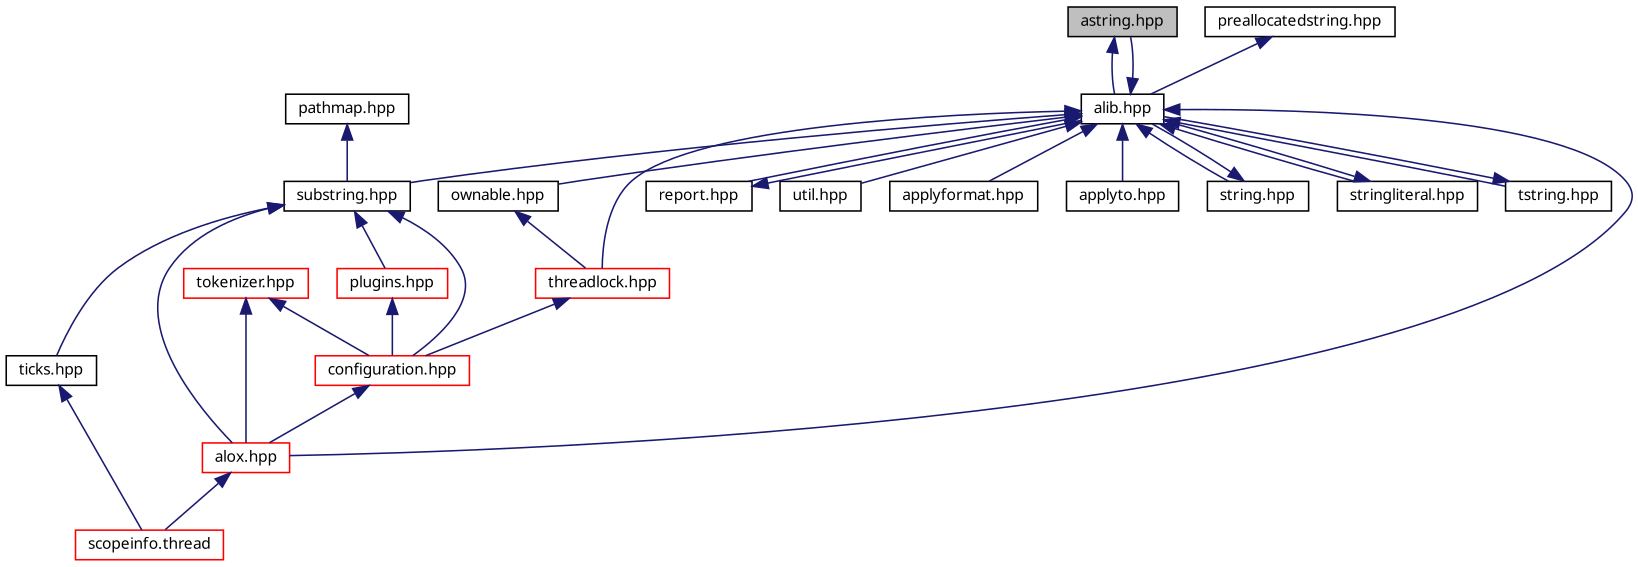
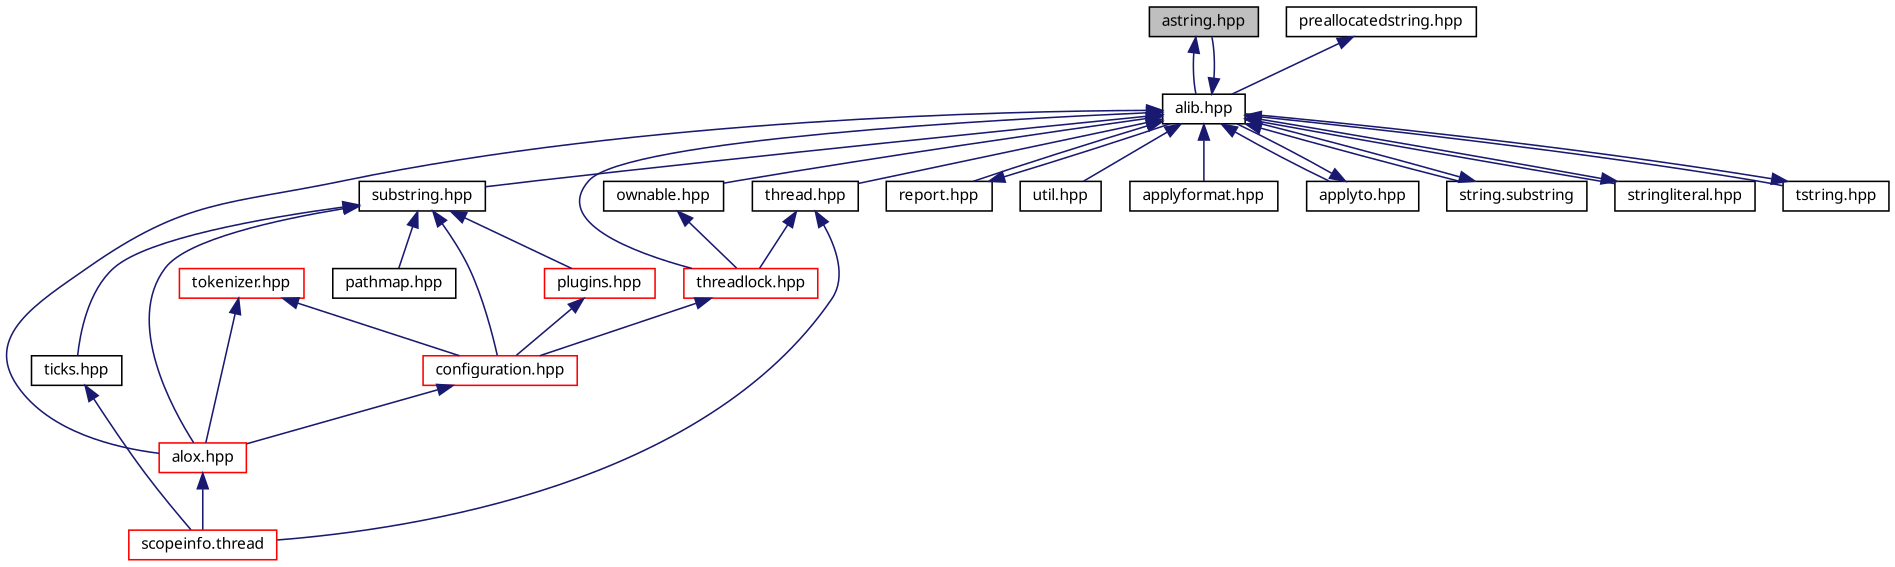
none -> (1285, 148)
(347, 161) -> (406, 247)
none -> (805, 196)
(1258, 196) -> (1517, 196)
